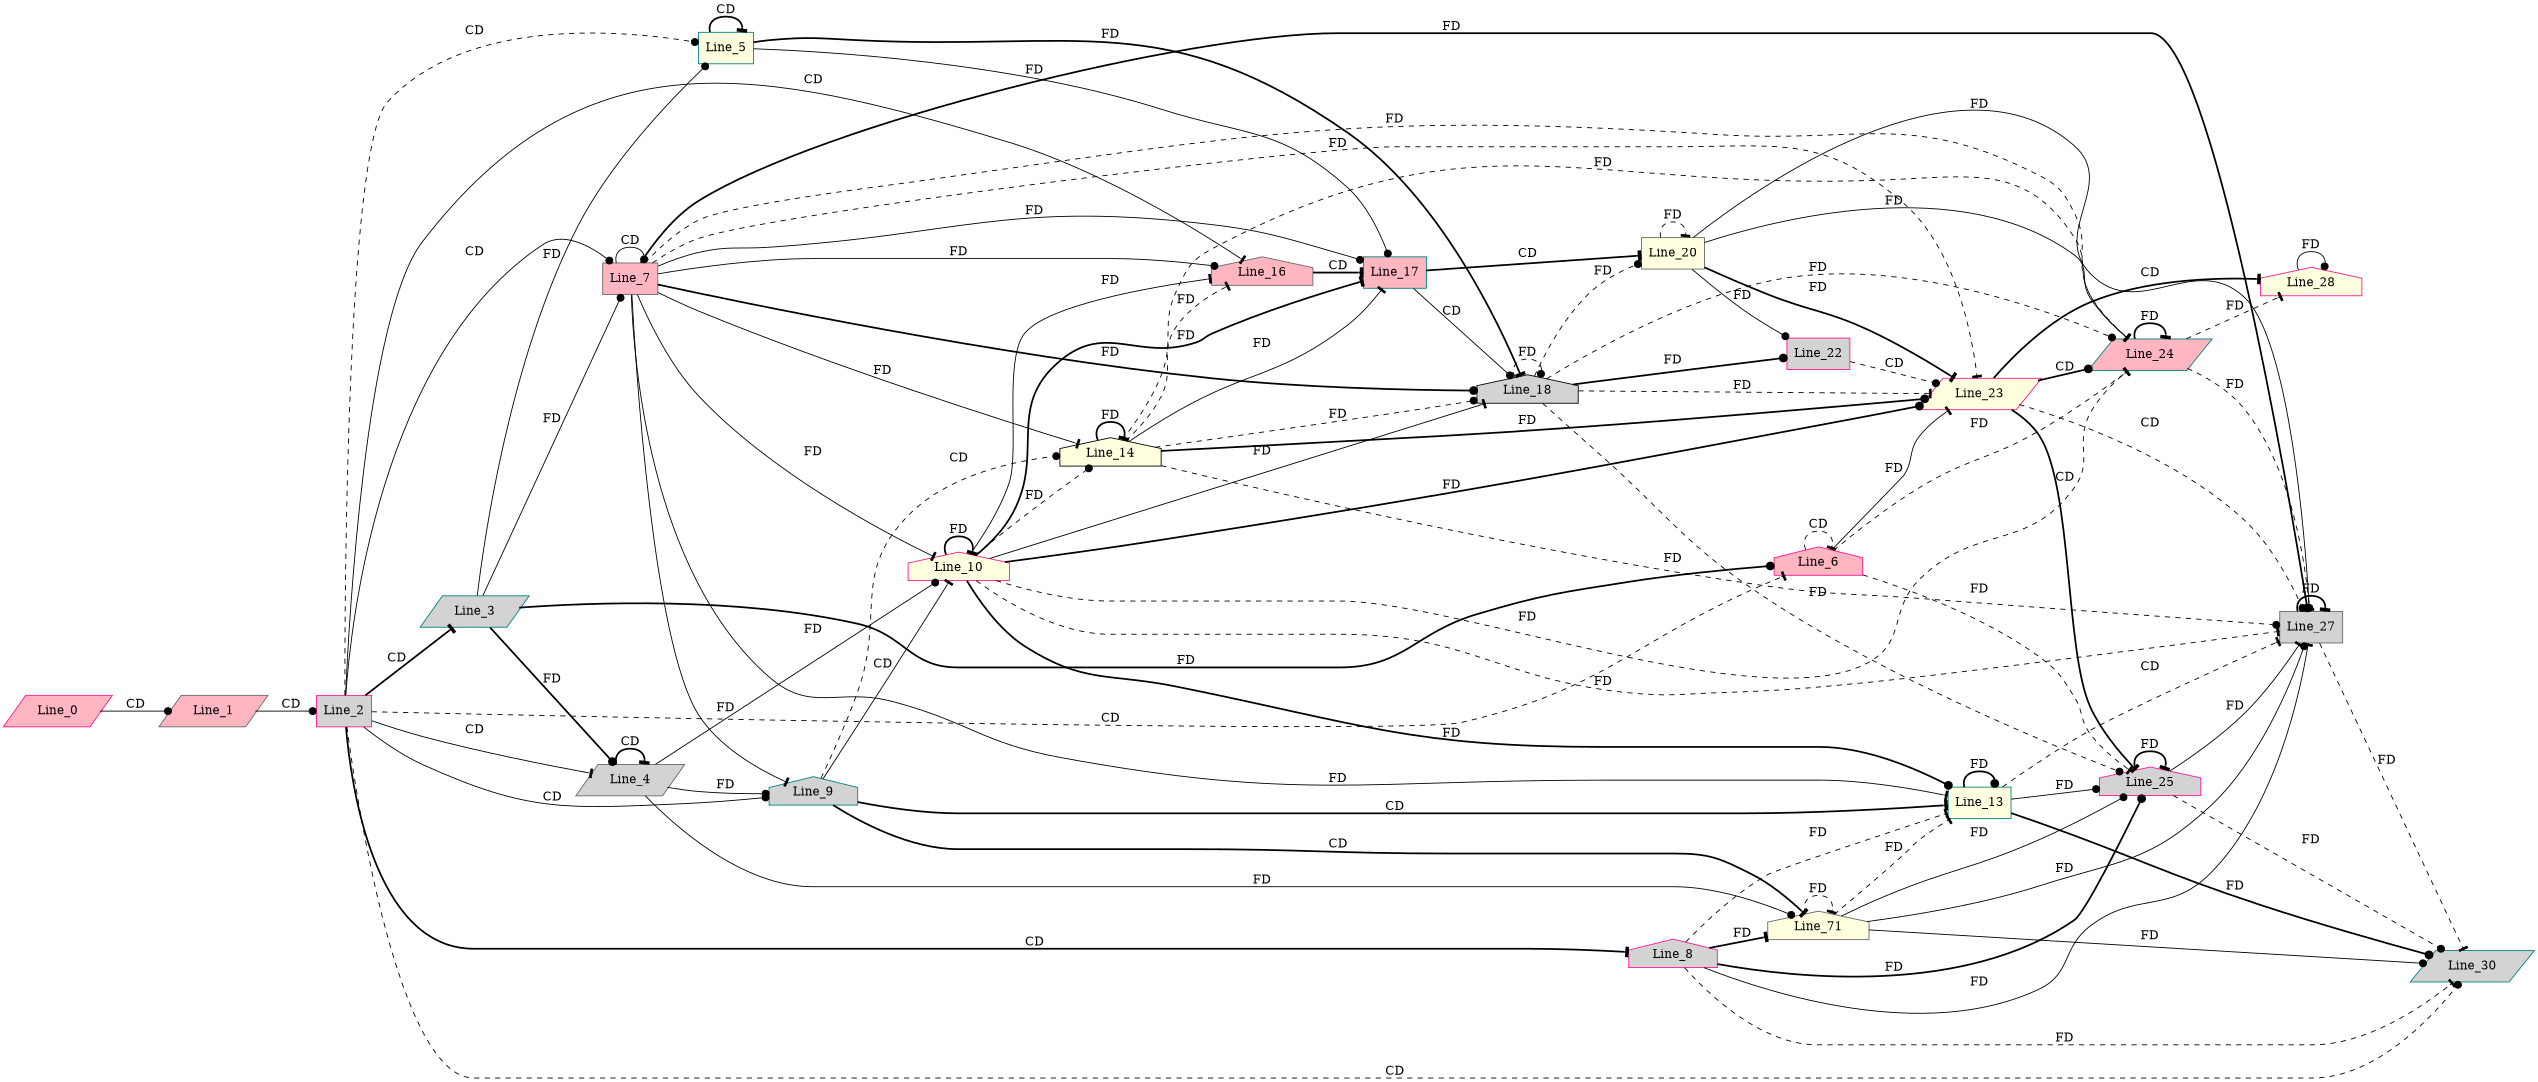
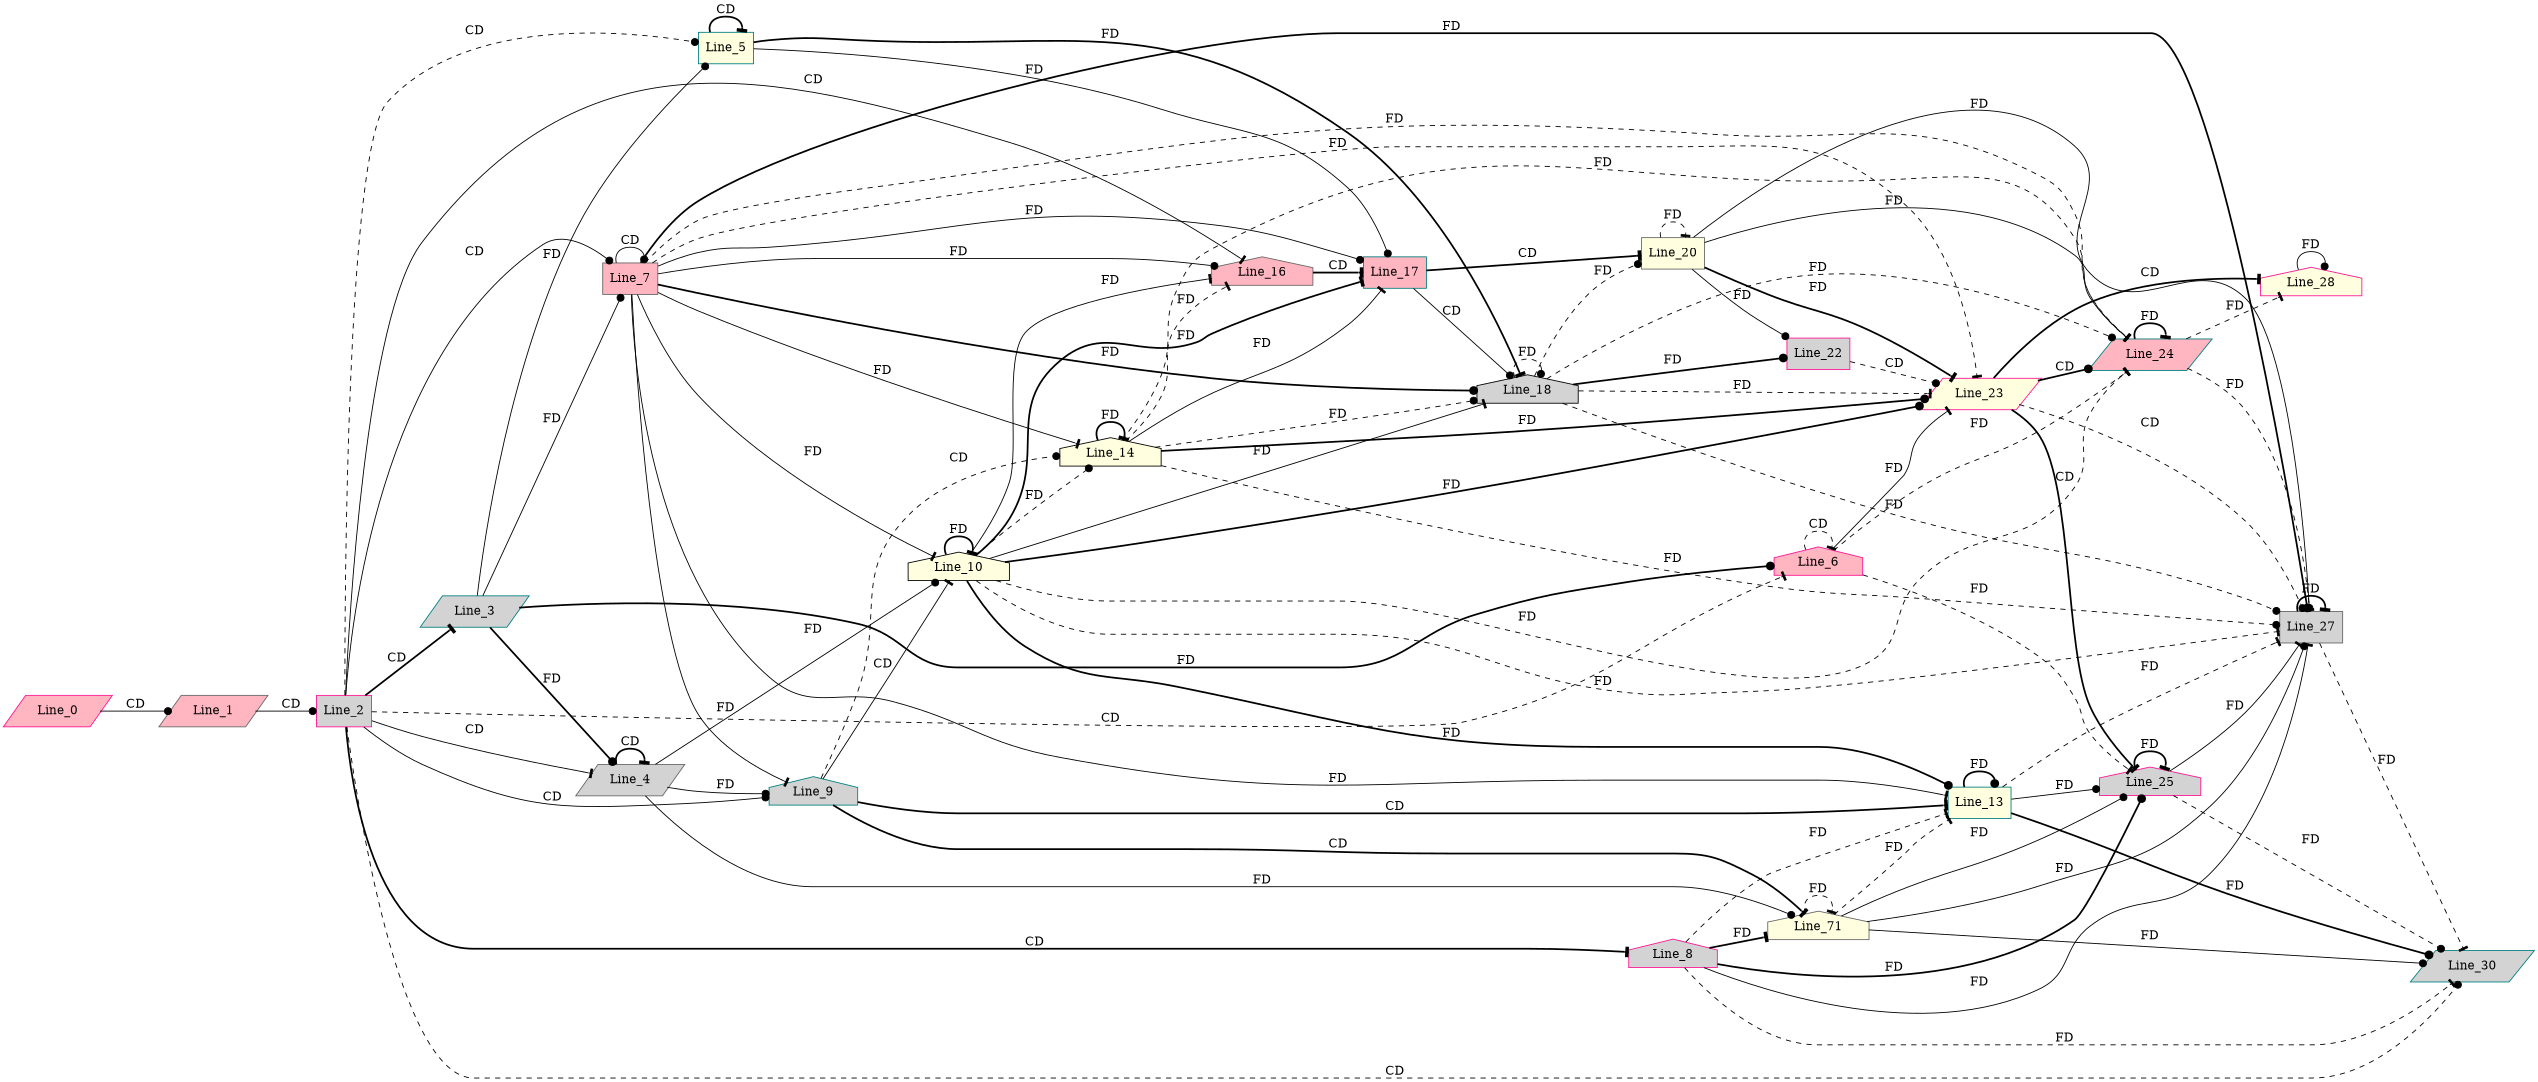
(959, 568) -> (959, 568)
(1806, 623) -> (1914, 520)
(2150, 667) -> (2150, 667)
